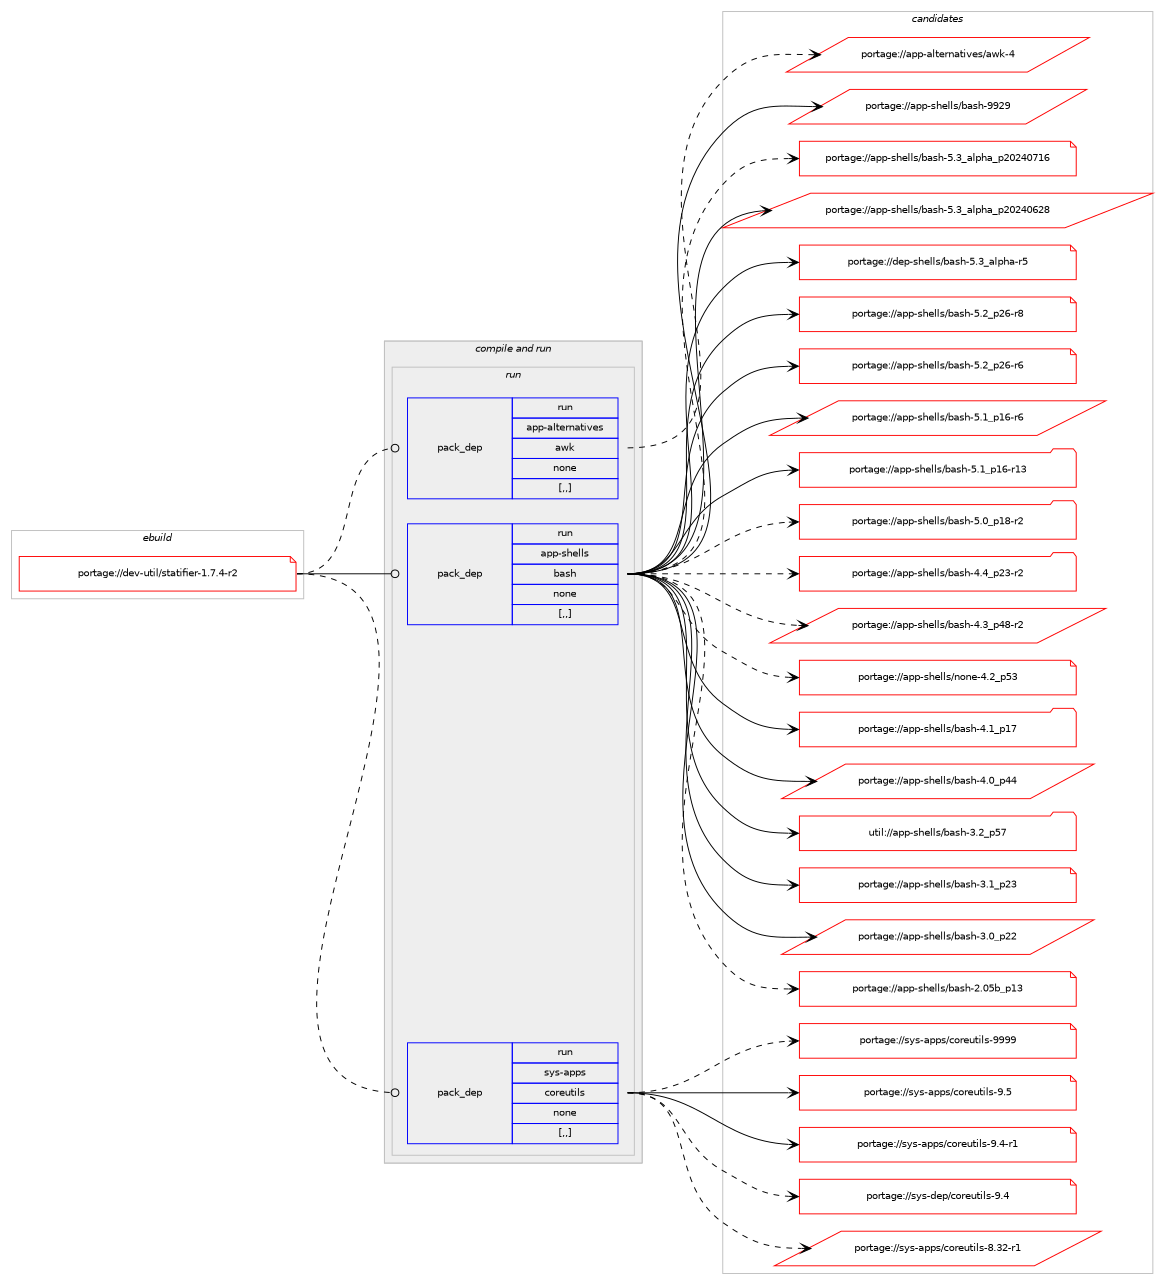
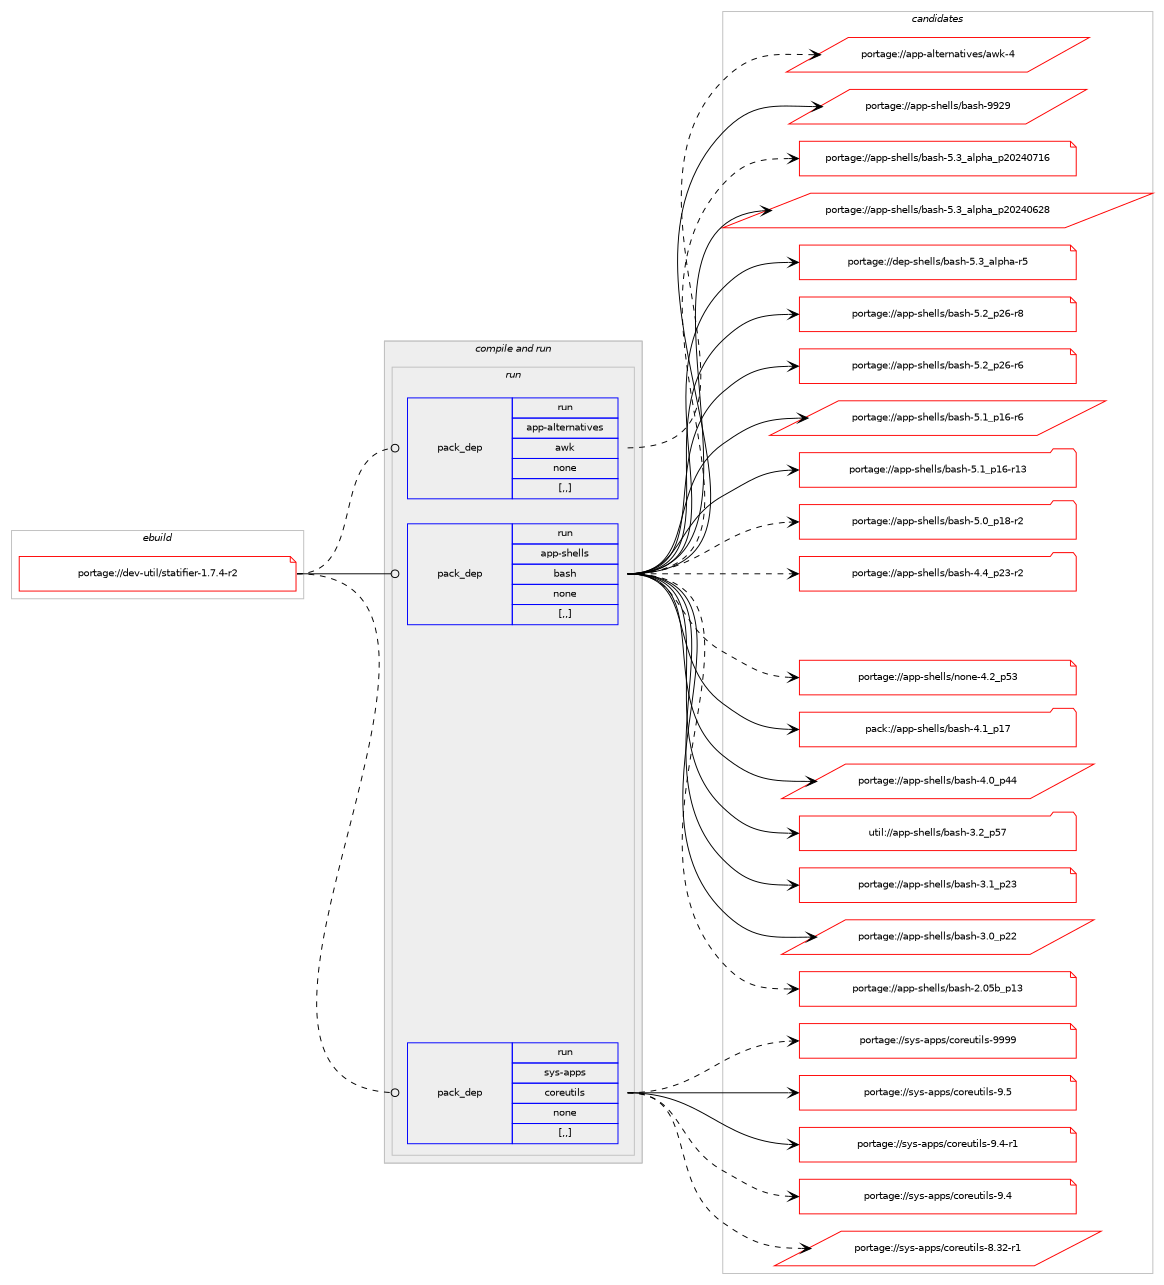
(938, 626) -> none
(938, 729) -> (938, 729)
(938, 1197) -> (938, 1197)
